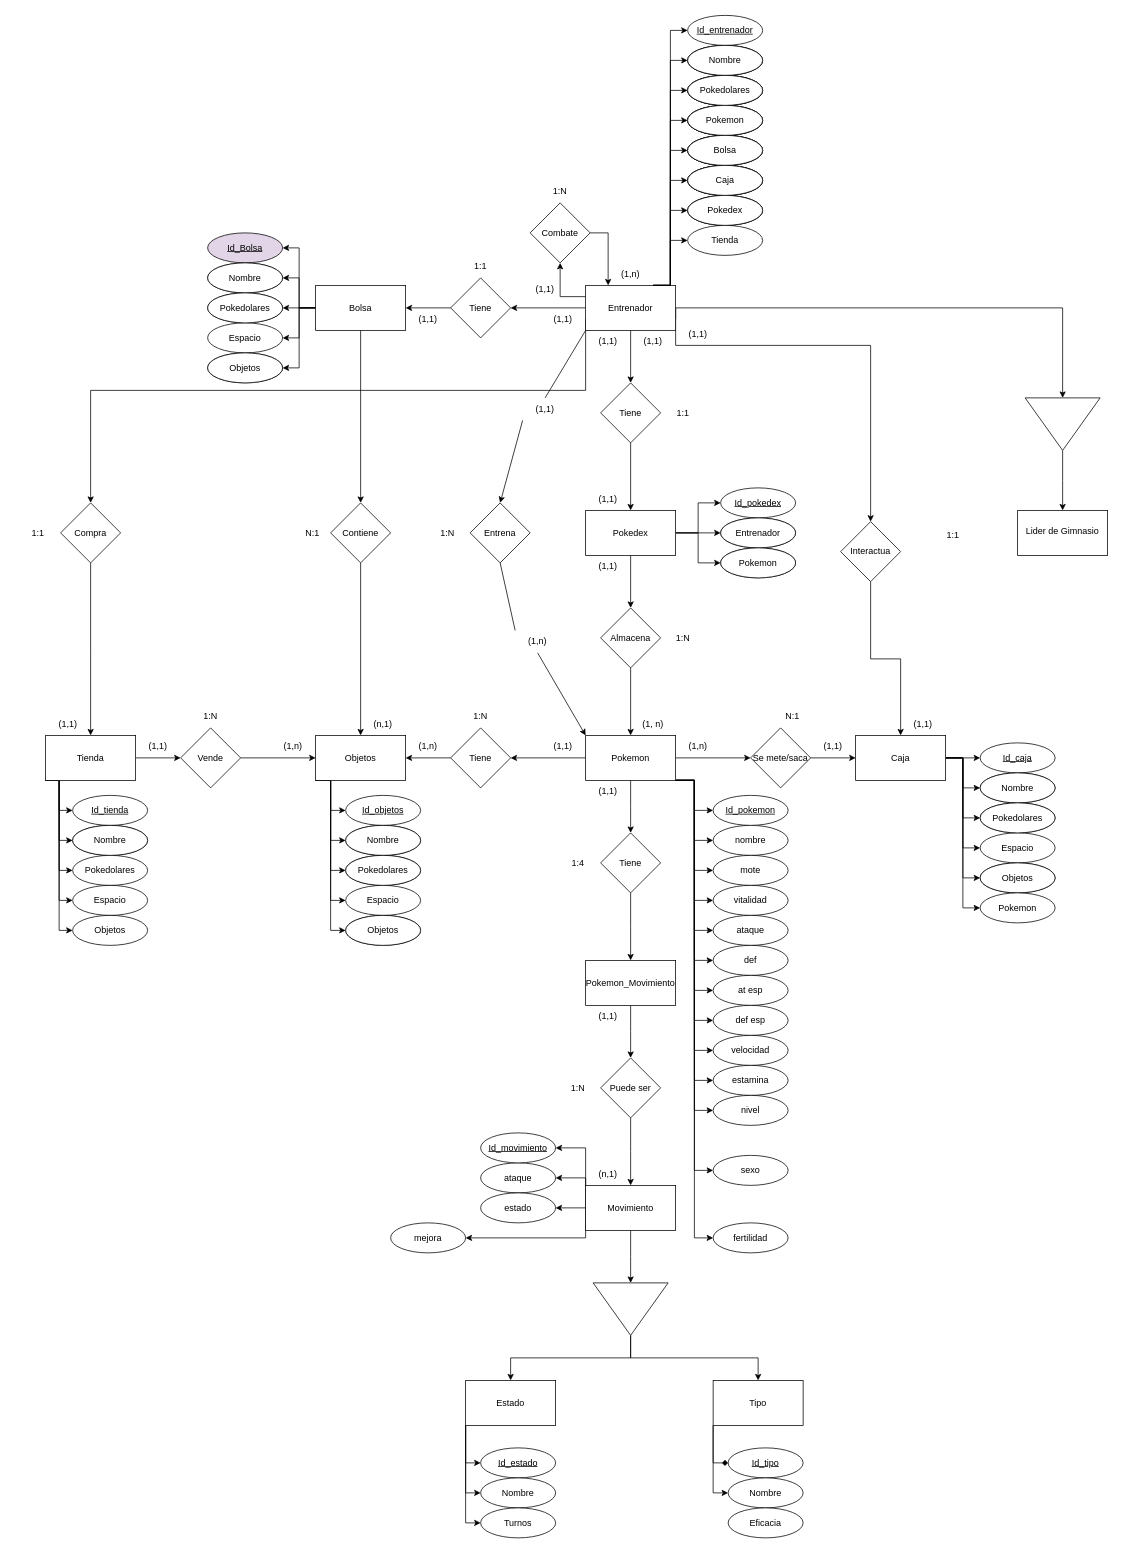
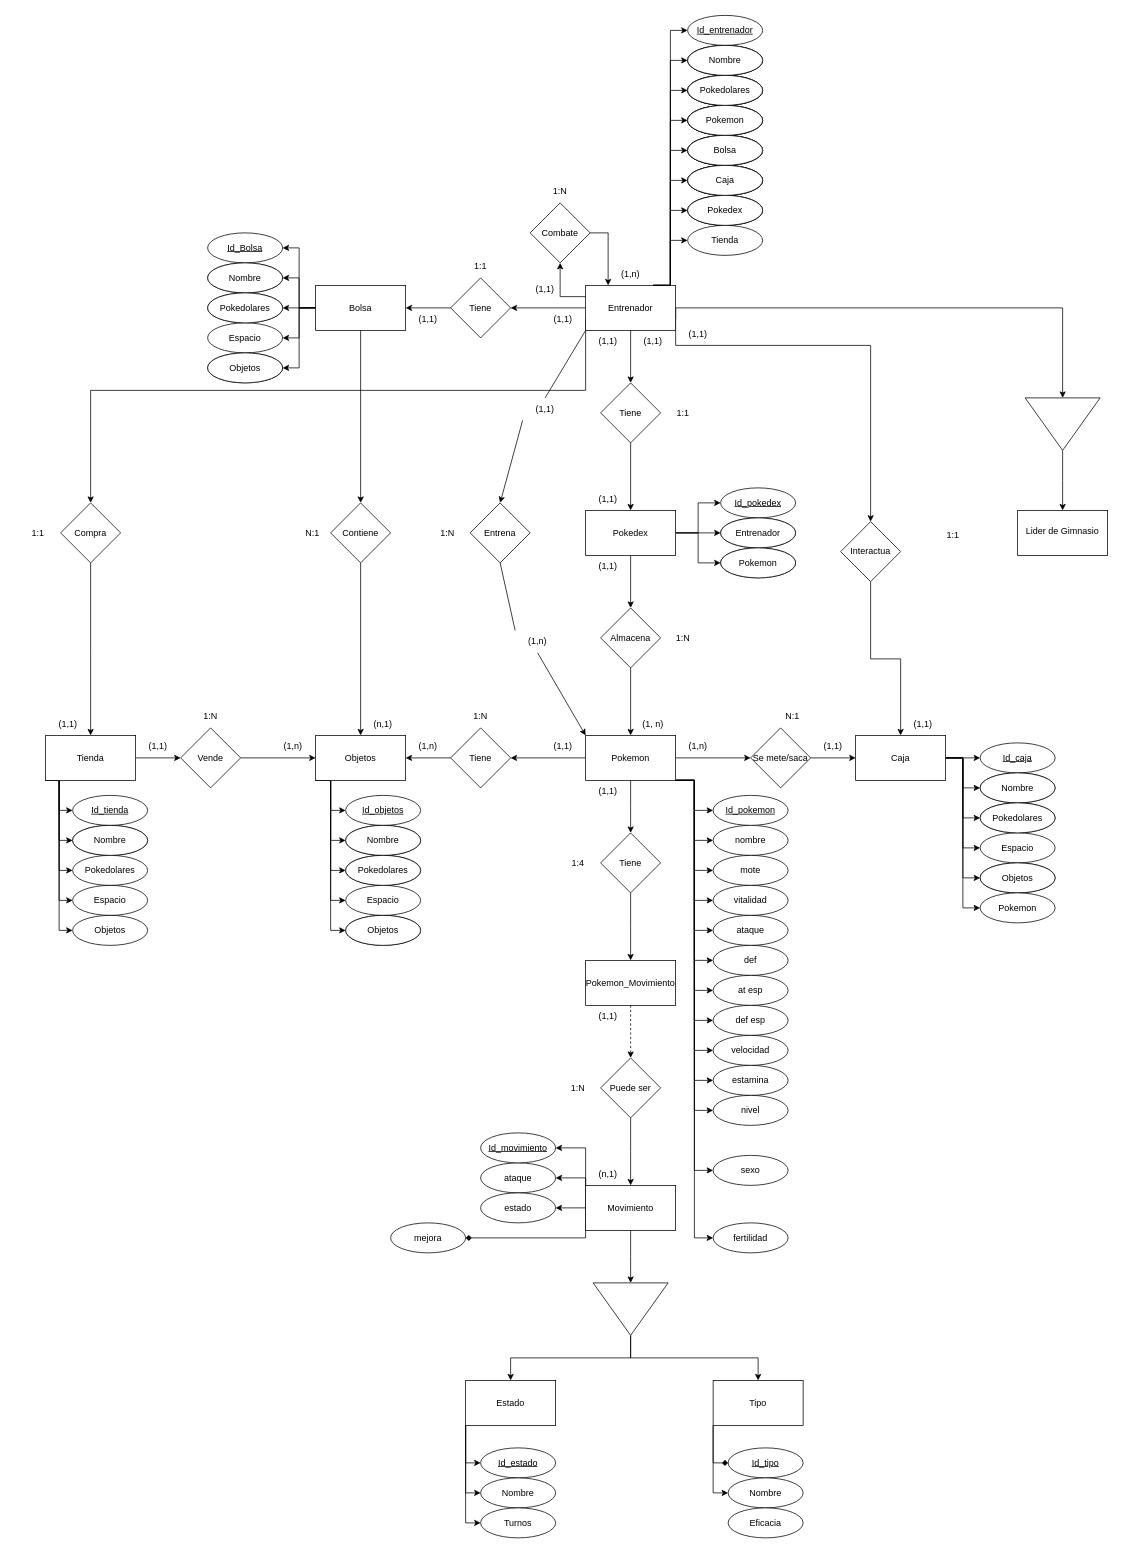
(245, 248) -> (245, 248)
(630, 1029) -> (630, 1029)
(472, 1238) -> (472, 1238)
